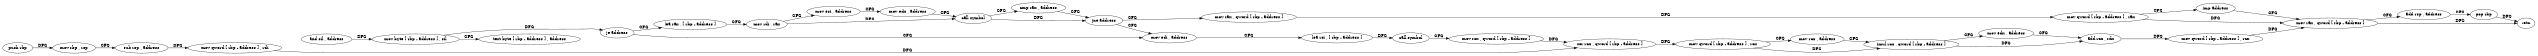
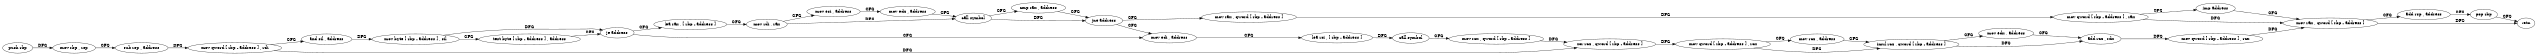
(2507, 17) -> (2507, 17)
none -> (584, 35)
none -> (286, 43)
